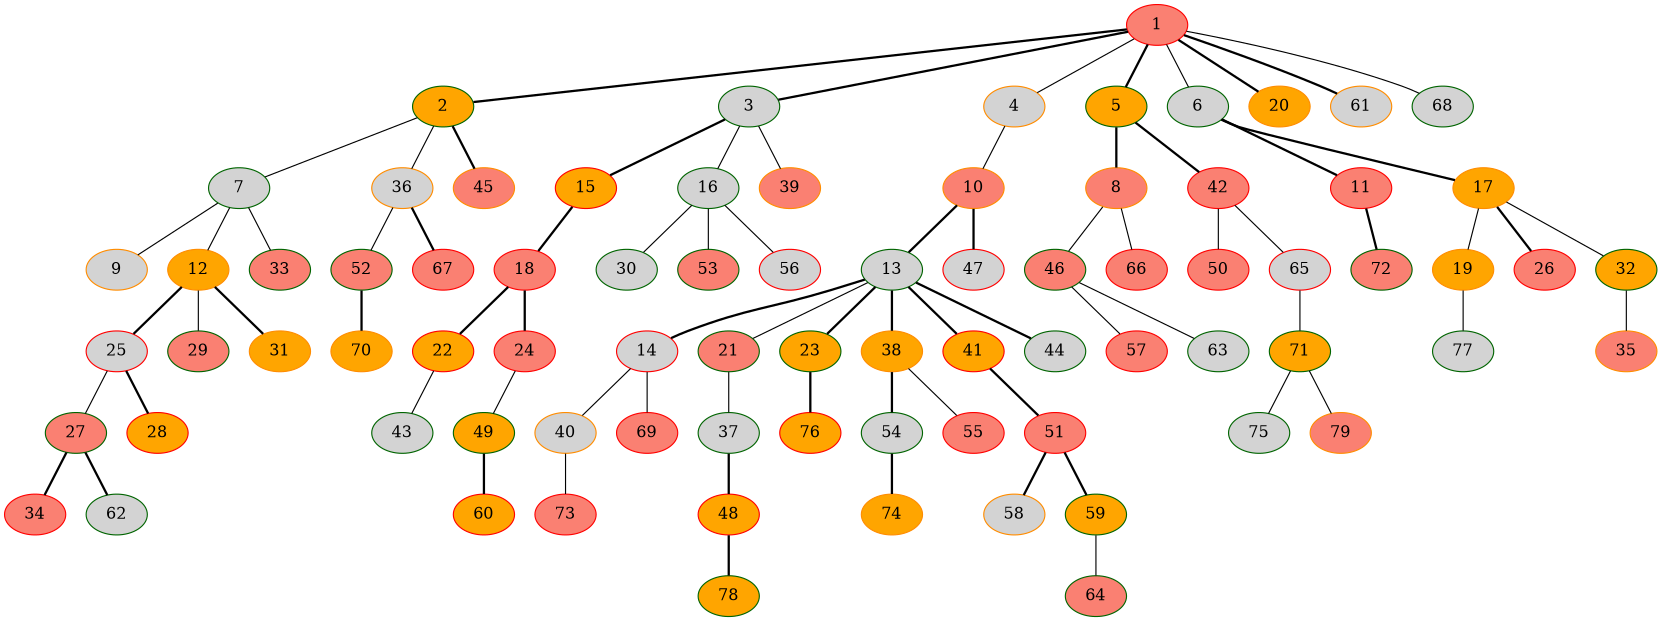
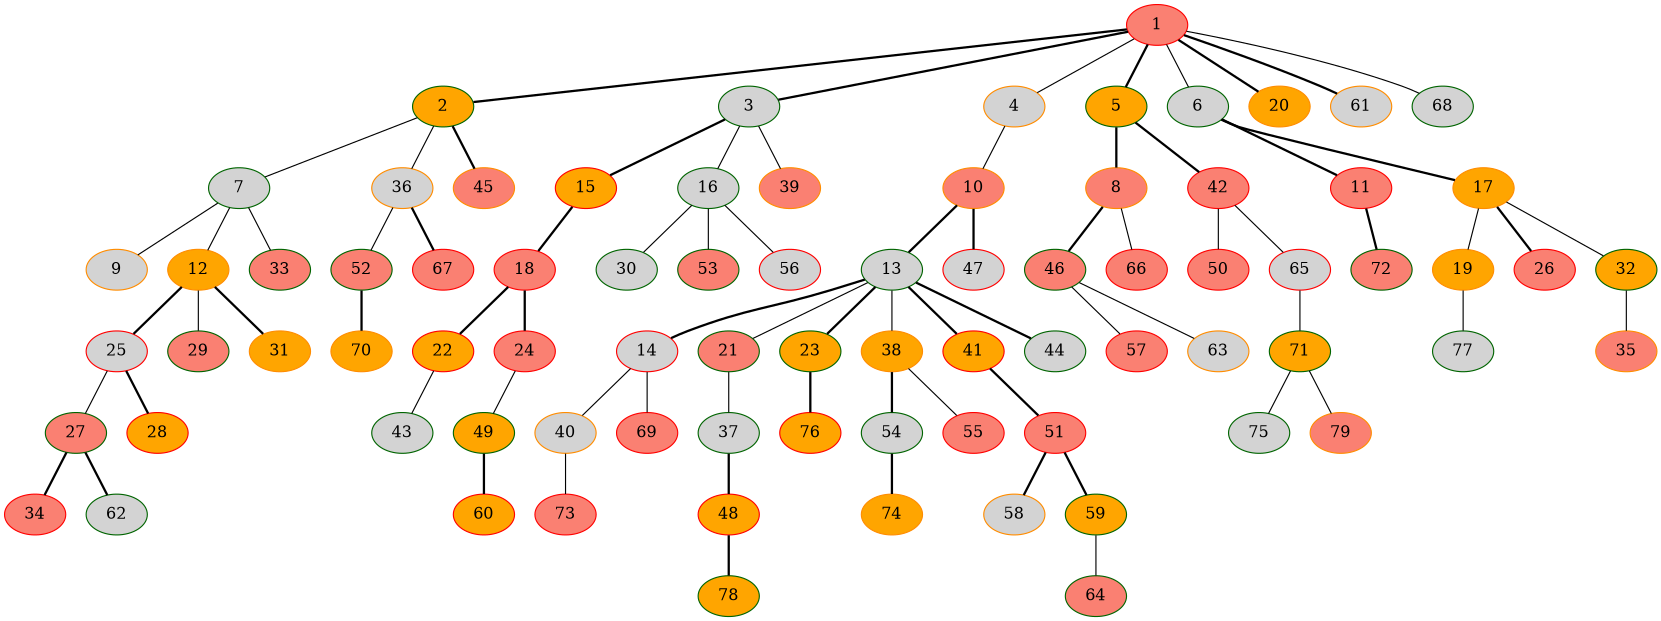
(1086, 229) -> (1086, 229)
(892, 311) -> (892, 311)
(1218, 351) -> (1218, 351)
